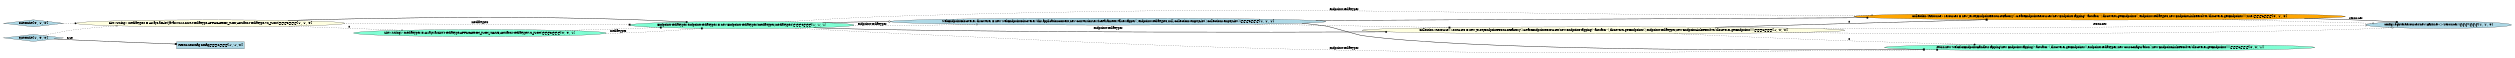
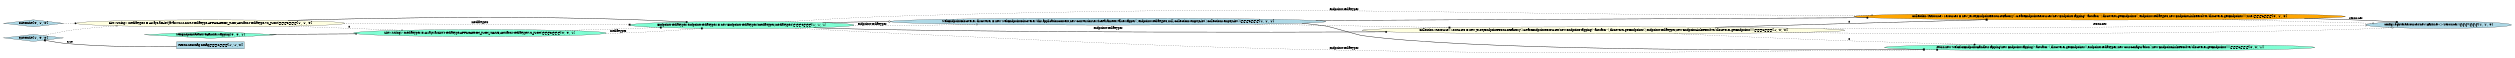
none -> (210, 35)
(114, 42) -> (111, 46)
